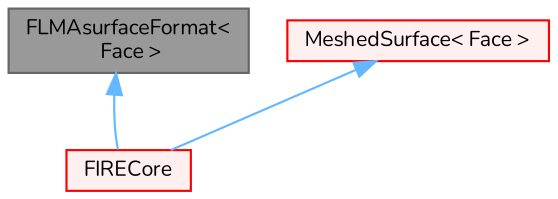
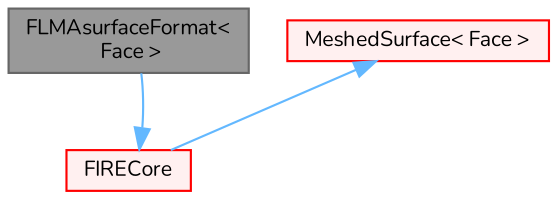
(115, 122) -> (143, 100)
